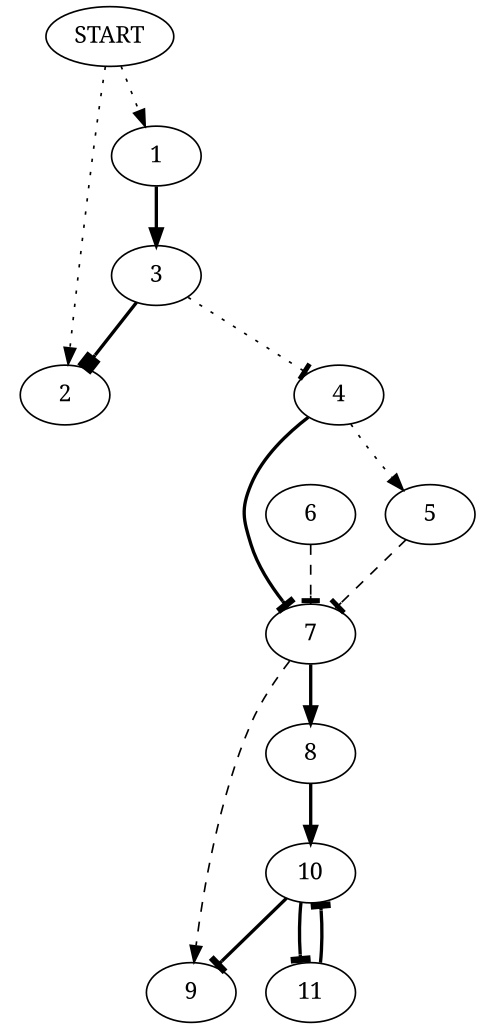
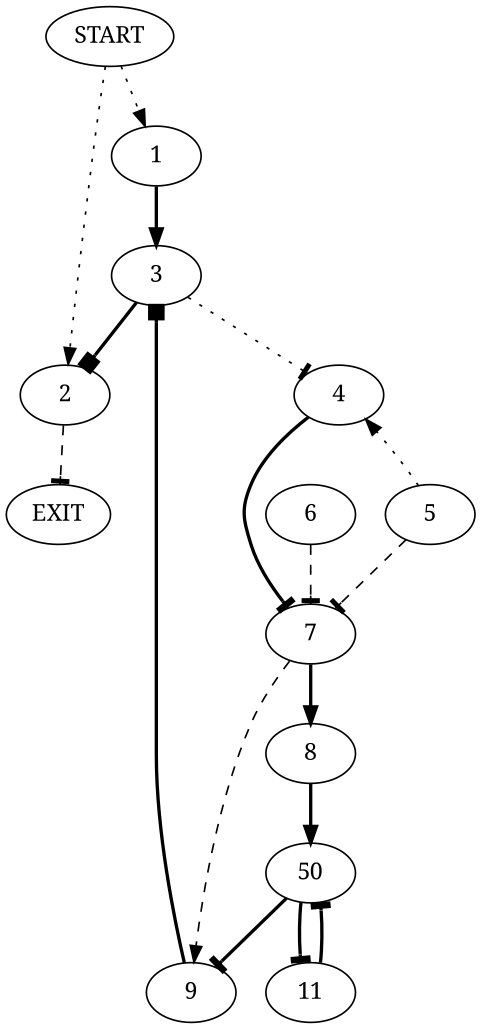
(371, 451) -> (398, 458)
none -> (58, 515)
none -> (156, 644)
(311, 873) -> (311, 873)
